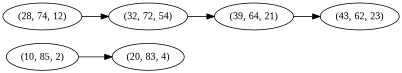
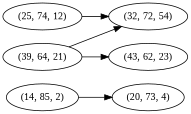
(42, 16) -> (42, 16)
(197, 16) -> (92, 38)
(42, 57) -> (42, 97)
(148, 57) -> (148, 97)
